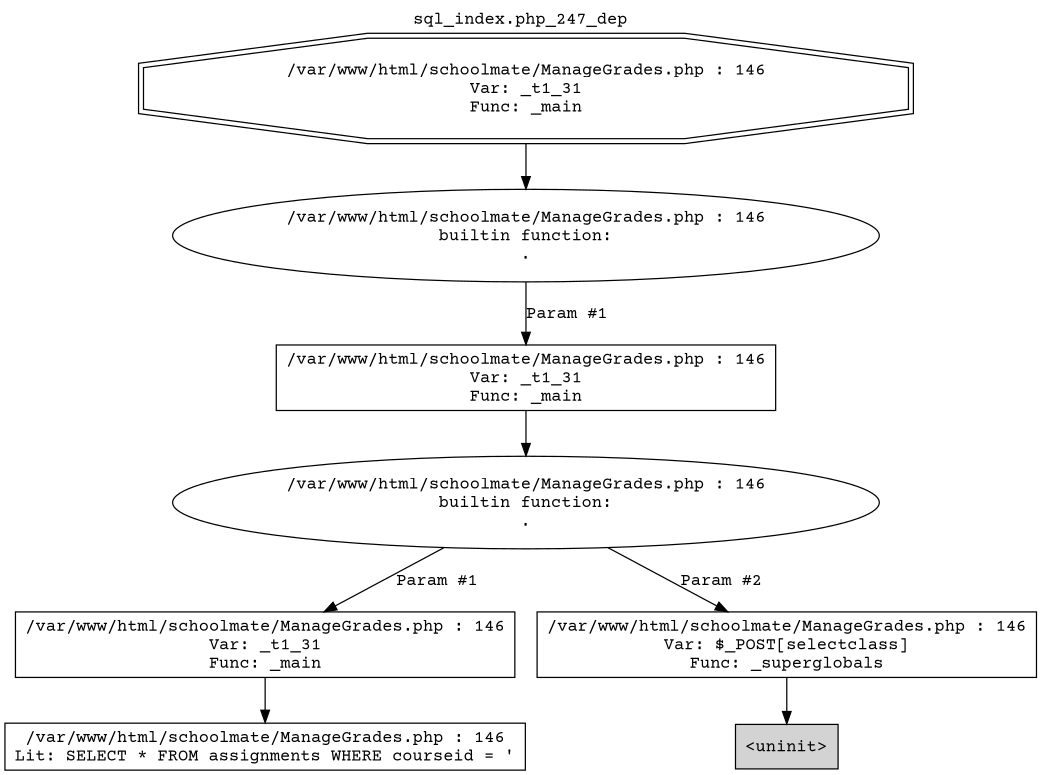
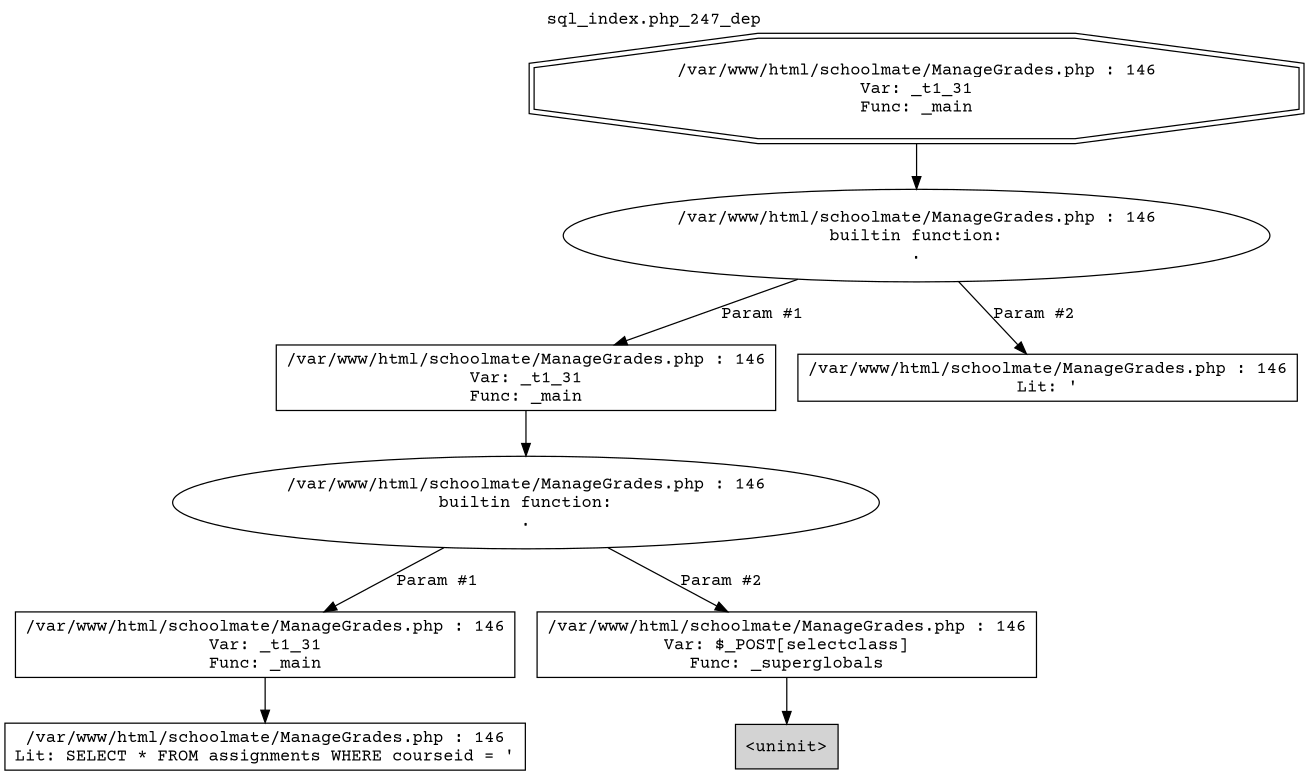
none -> (1048, 378)
